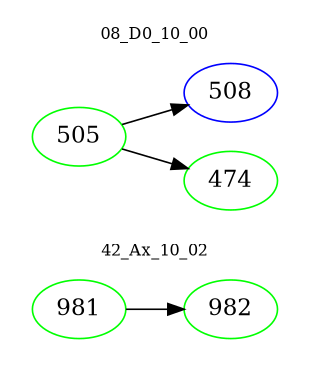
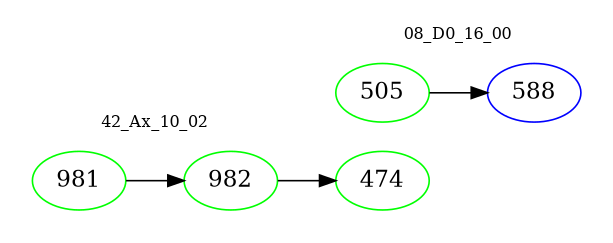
(155, 35) -> (458, 35)
(231, 93) -> (534, 93)
(147, 156) -> (301, 181)
